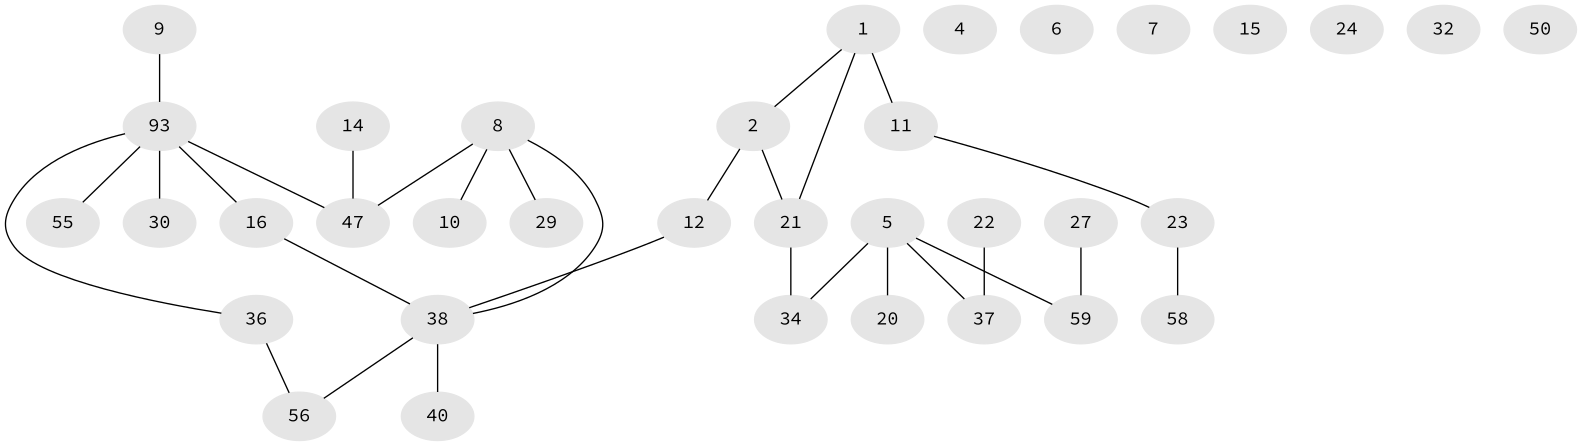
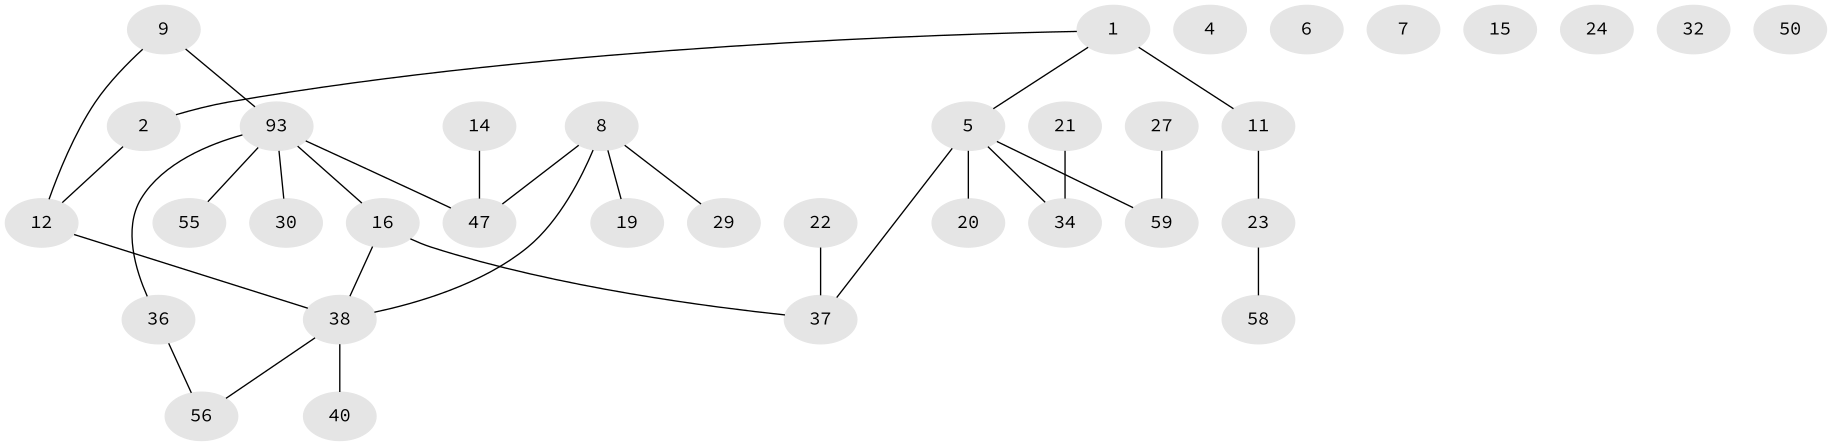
none -> (86, 118)
(827, 126) -> (1041, 78)
(772, 175) -> none
(450, 223) -> (627, 223)
none -> (595, 287)
